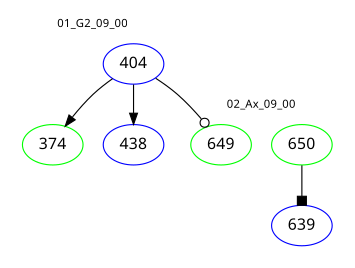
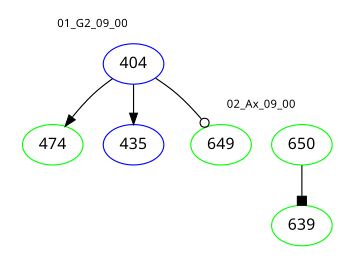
(53, 145) -> (53, 145)
(134, 145) -> (134, 145)
(302, 226) -> (302, 226)
